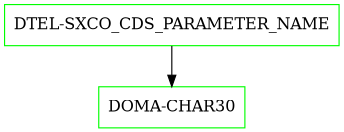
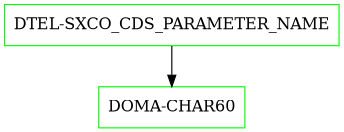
(172, 107) -> (172, 107)
